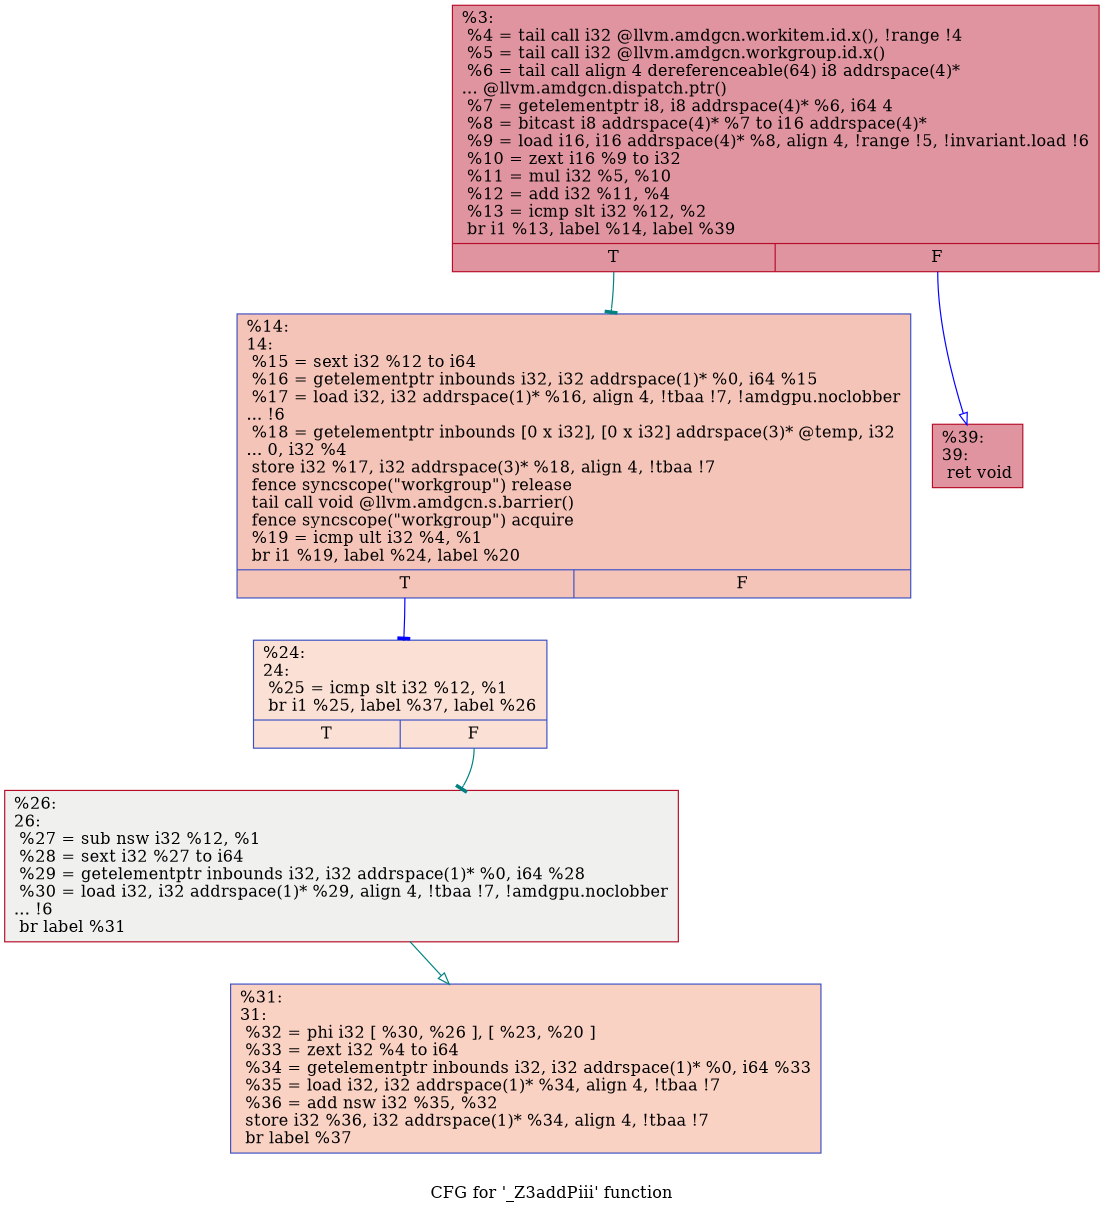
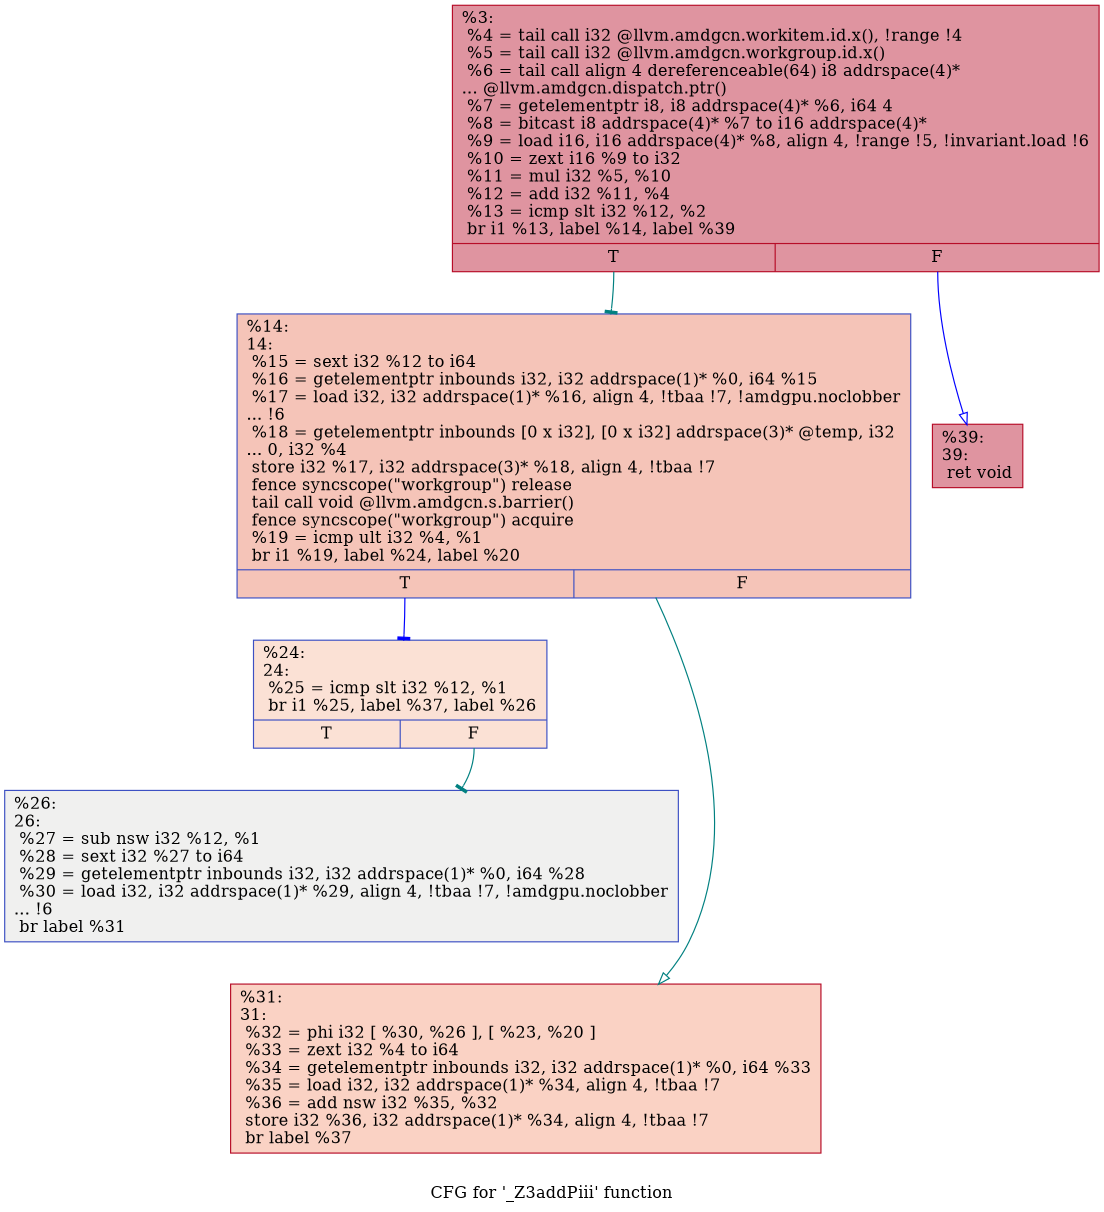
(342, 866) -> (342, 866)
(425, 958) -> (712, 787)
(526, 1069) -> (526, 1069)
